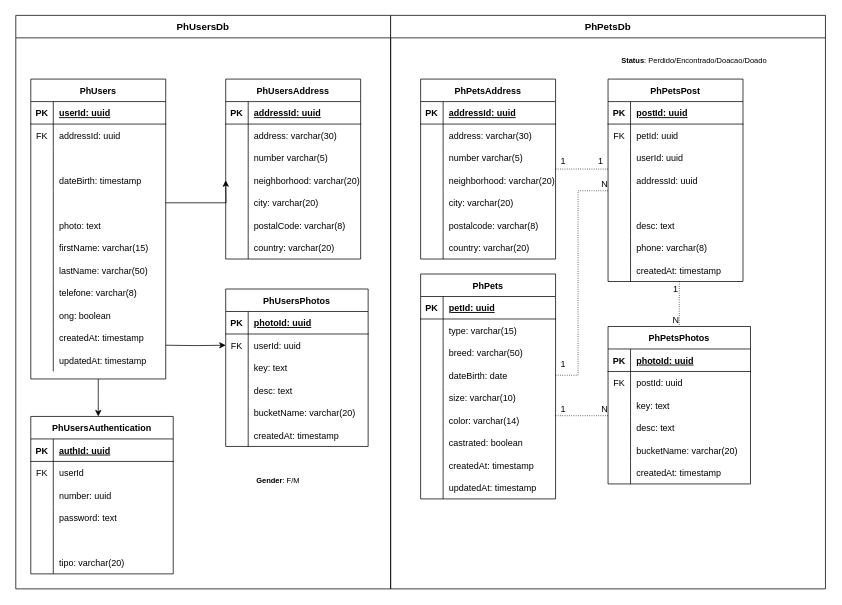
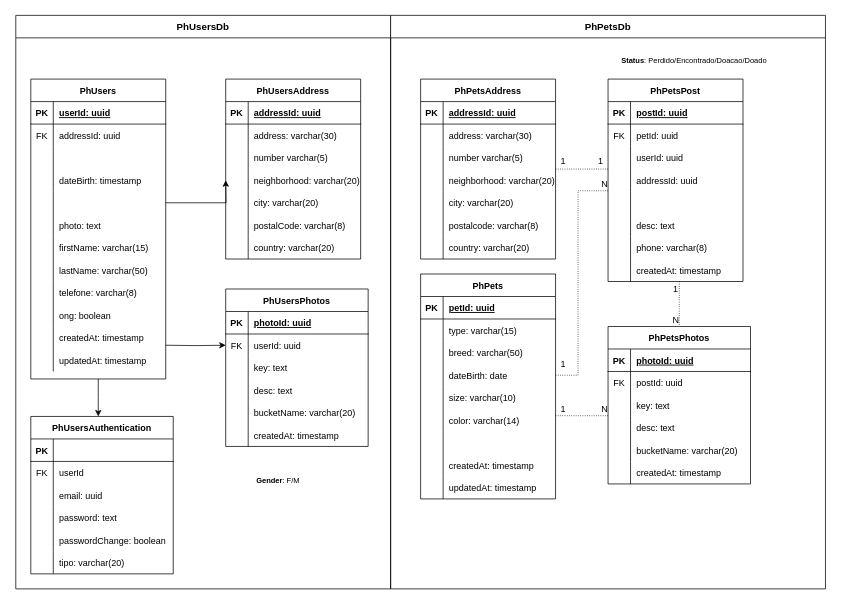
(499, 443) -> none
(113, 450) -> none
(85, 496) -> (80, 496)
none -> (113, 540)
